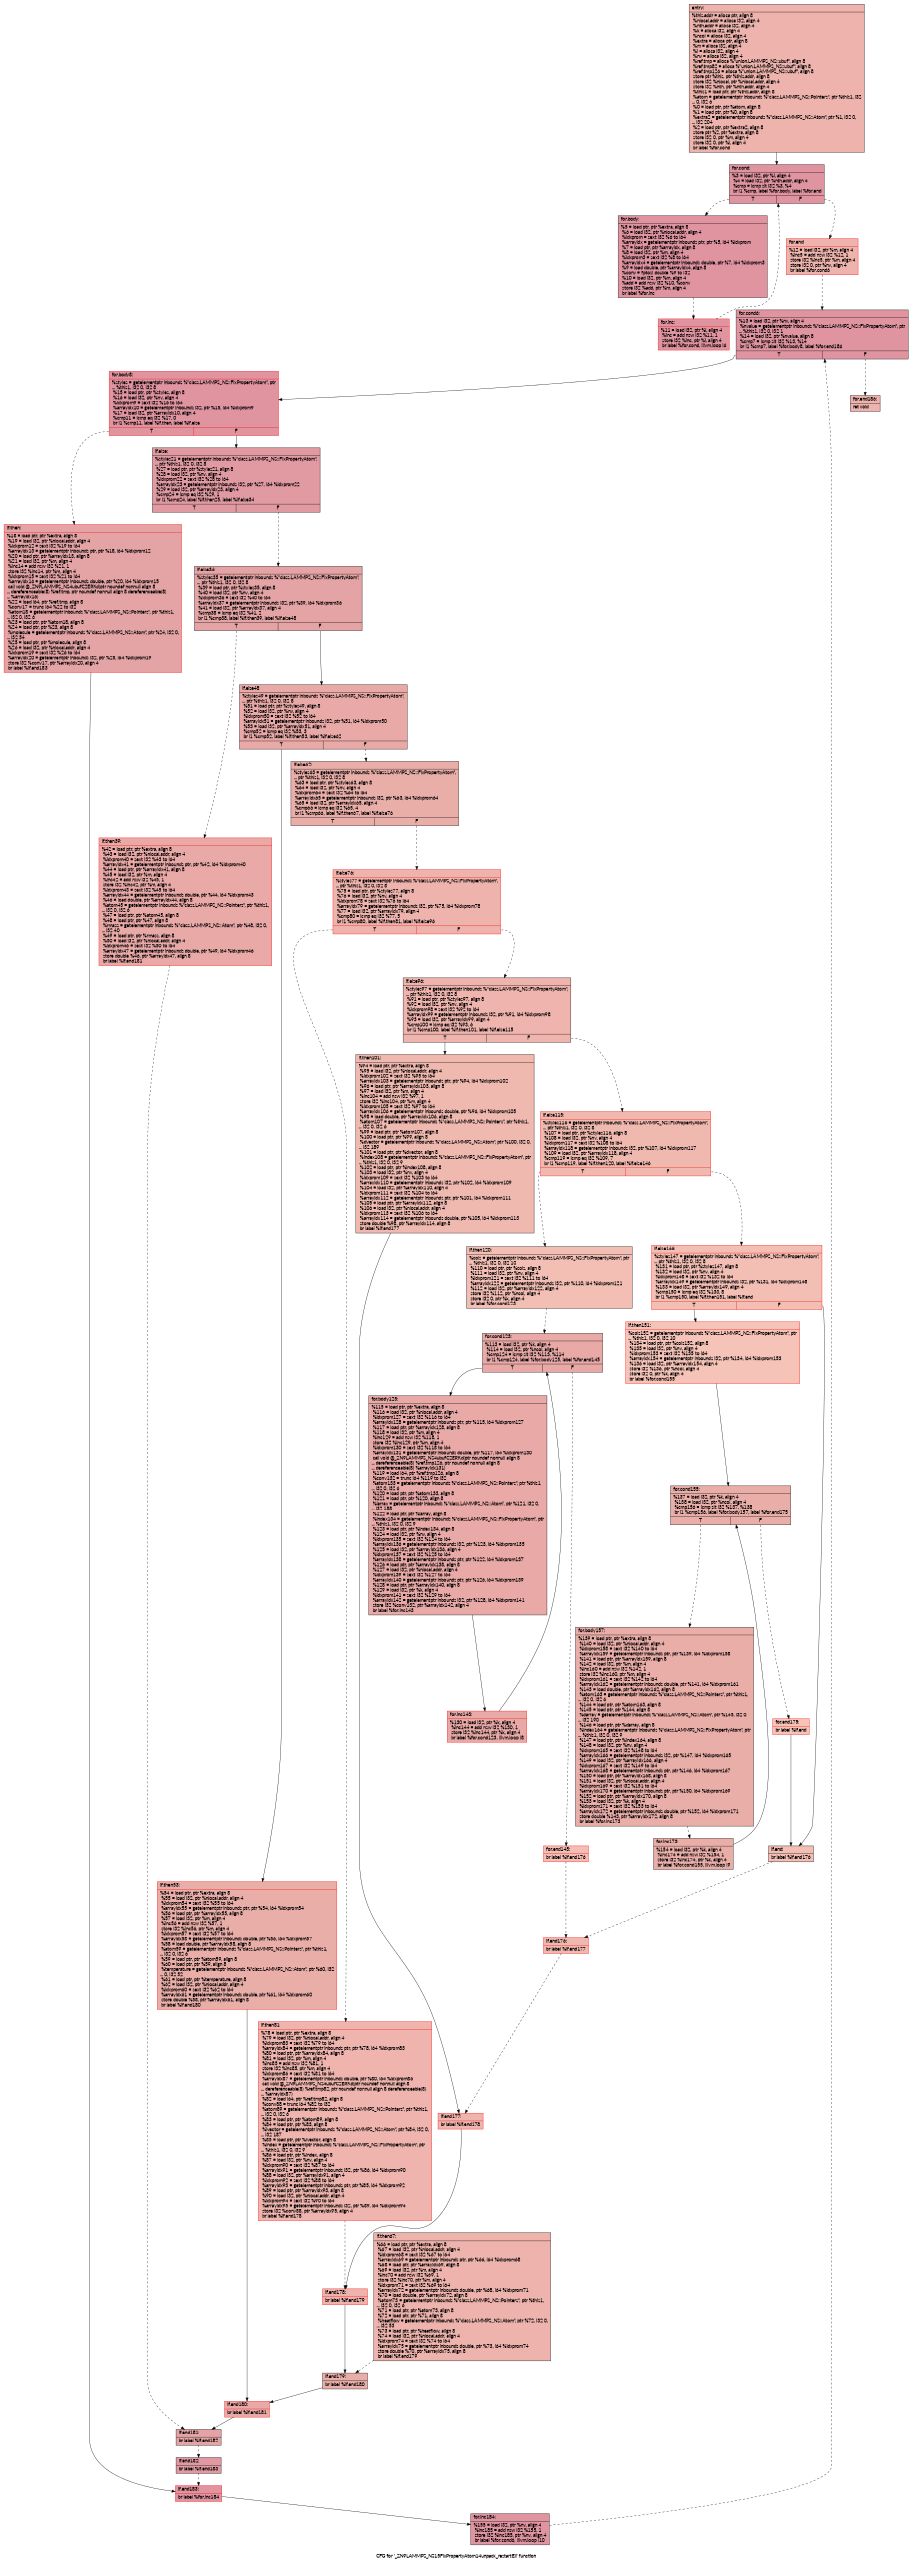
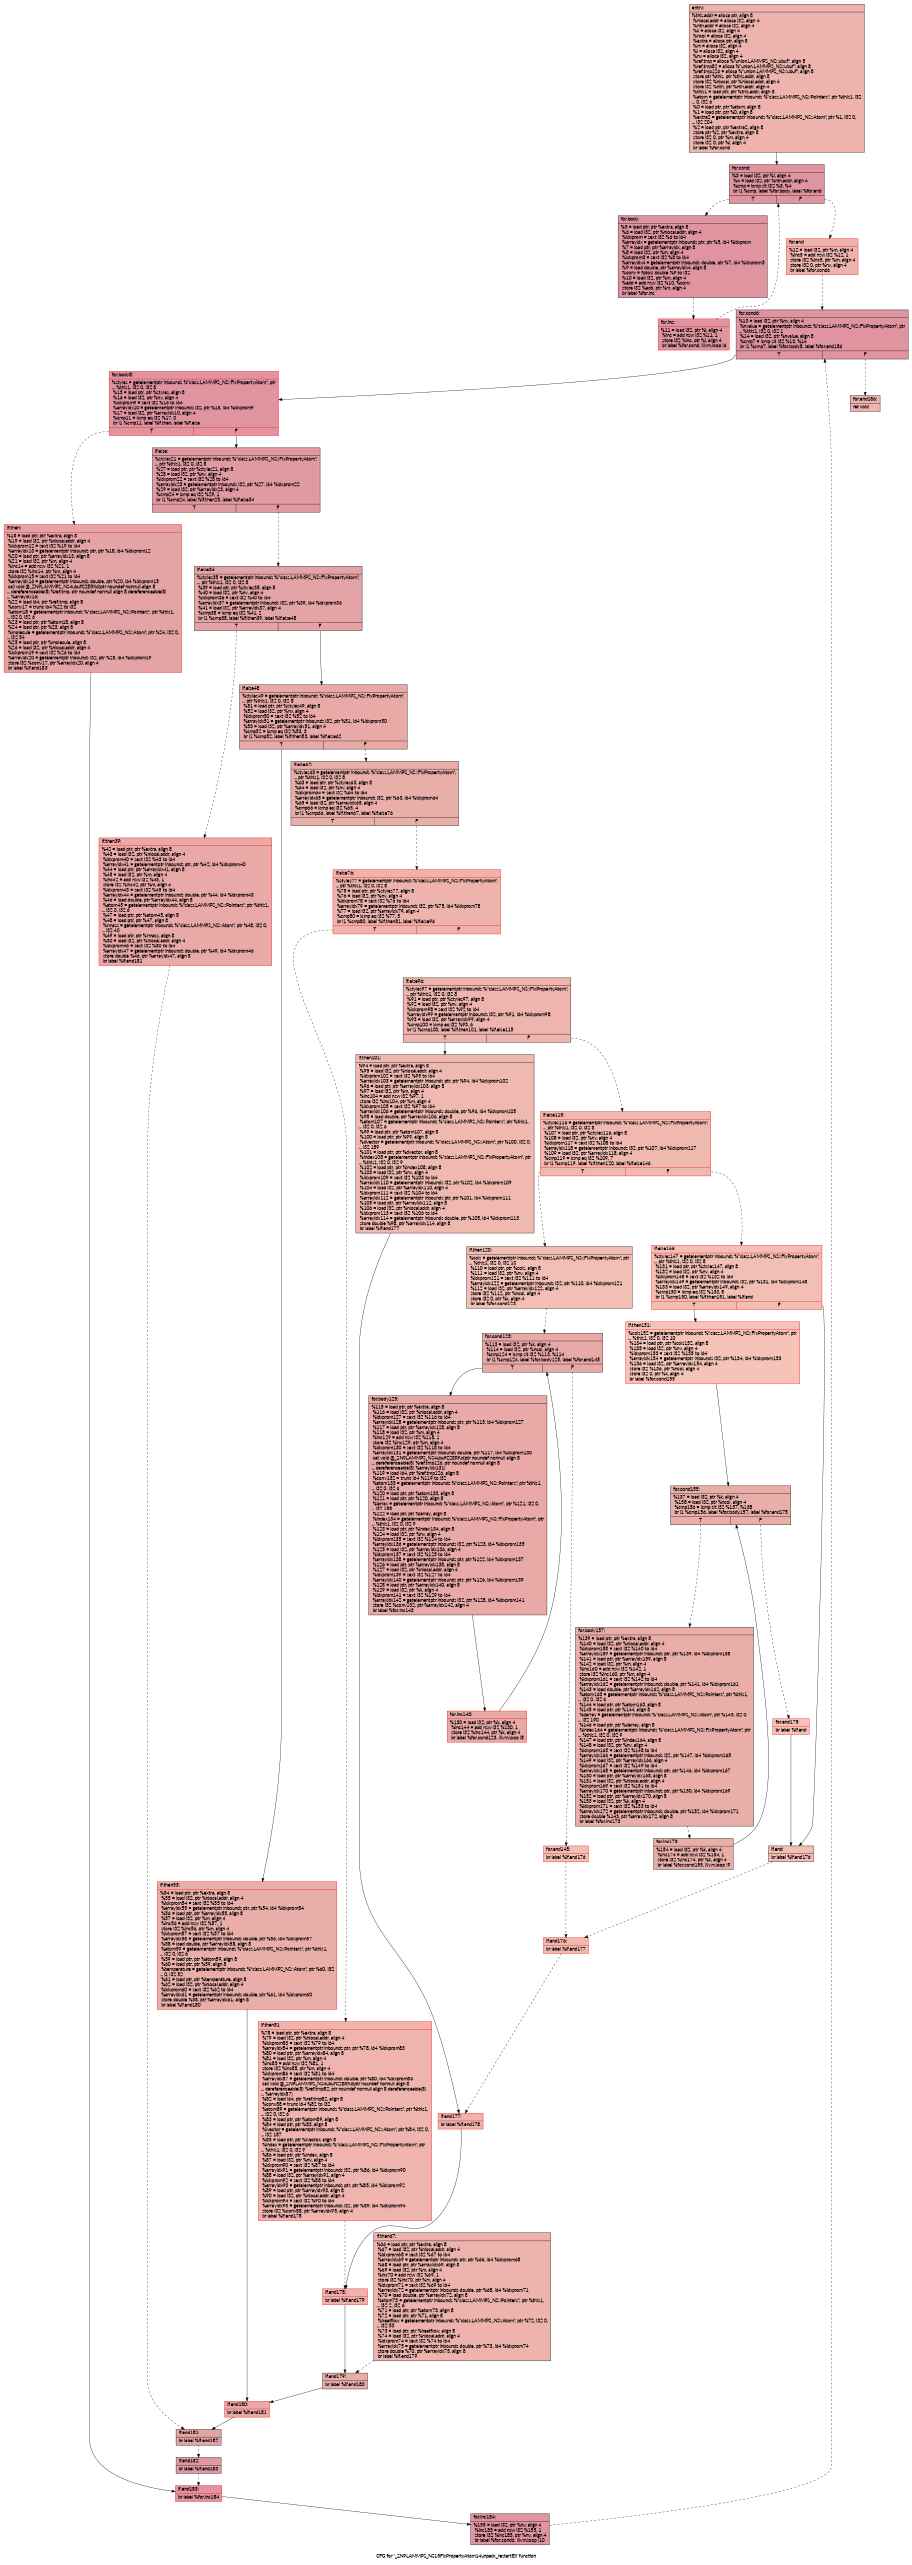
(514, 949) -> none
(391, 2306) -> (391, 2306)
